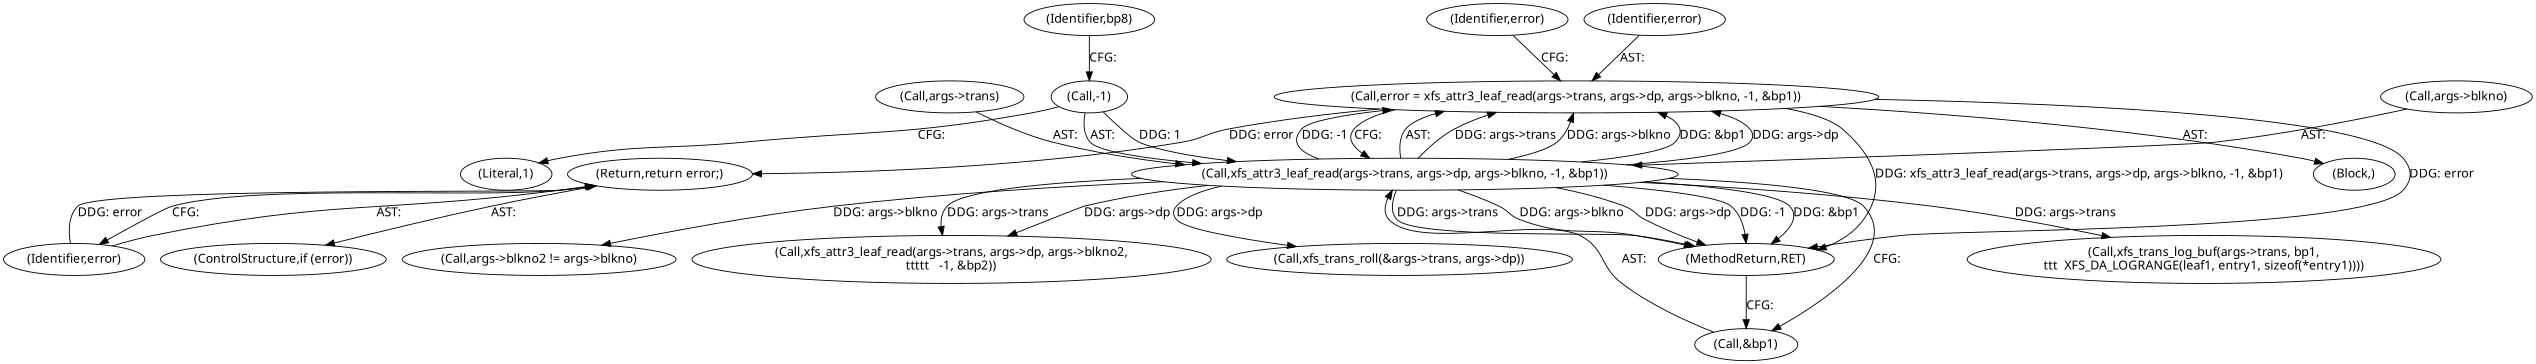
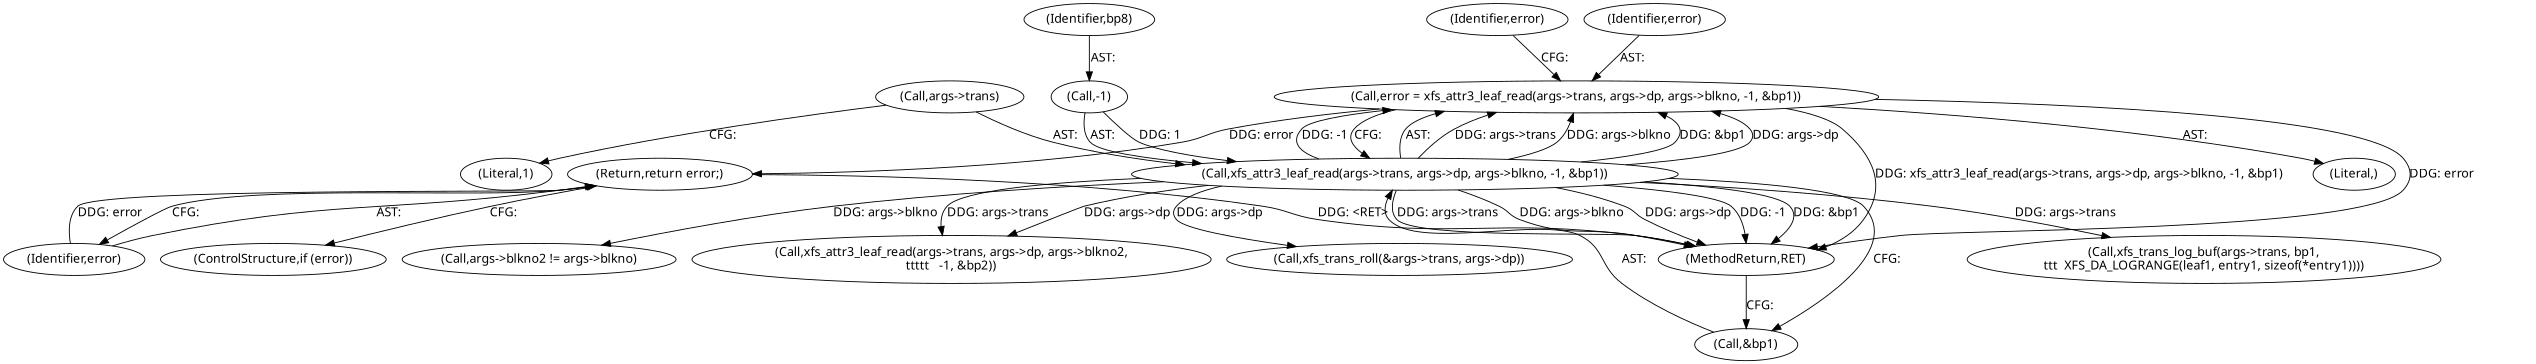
(1105, 58) -> (1105, 58)
(2456, 97) -> none
(804, 137) -> (717, 129)
(2354, 174) -> (2354, 174)
none -> (1221, 201)
(505, 213) -> (505, 213)
